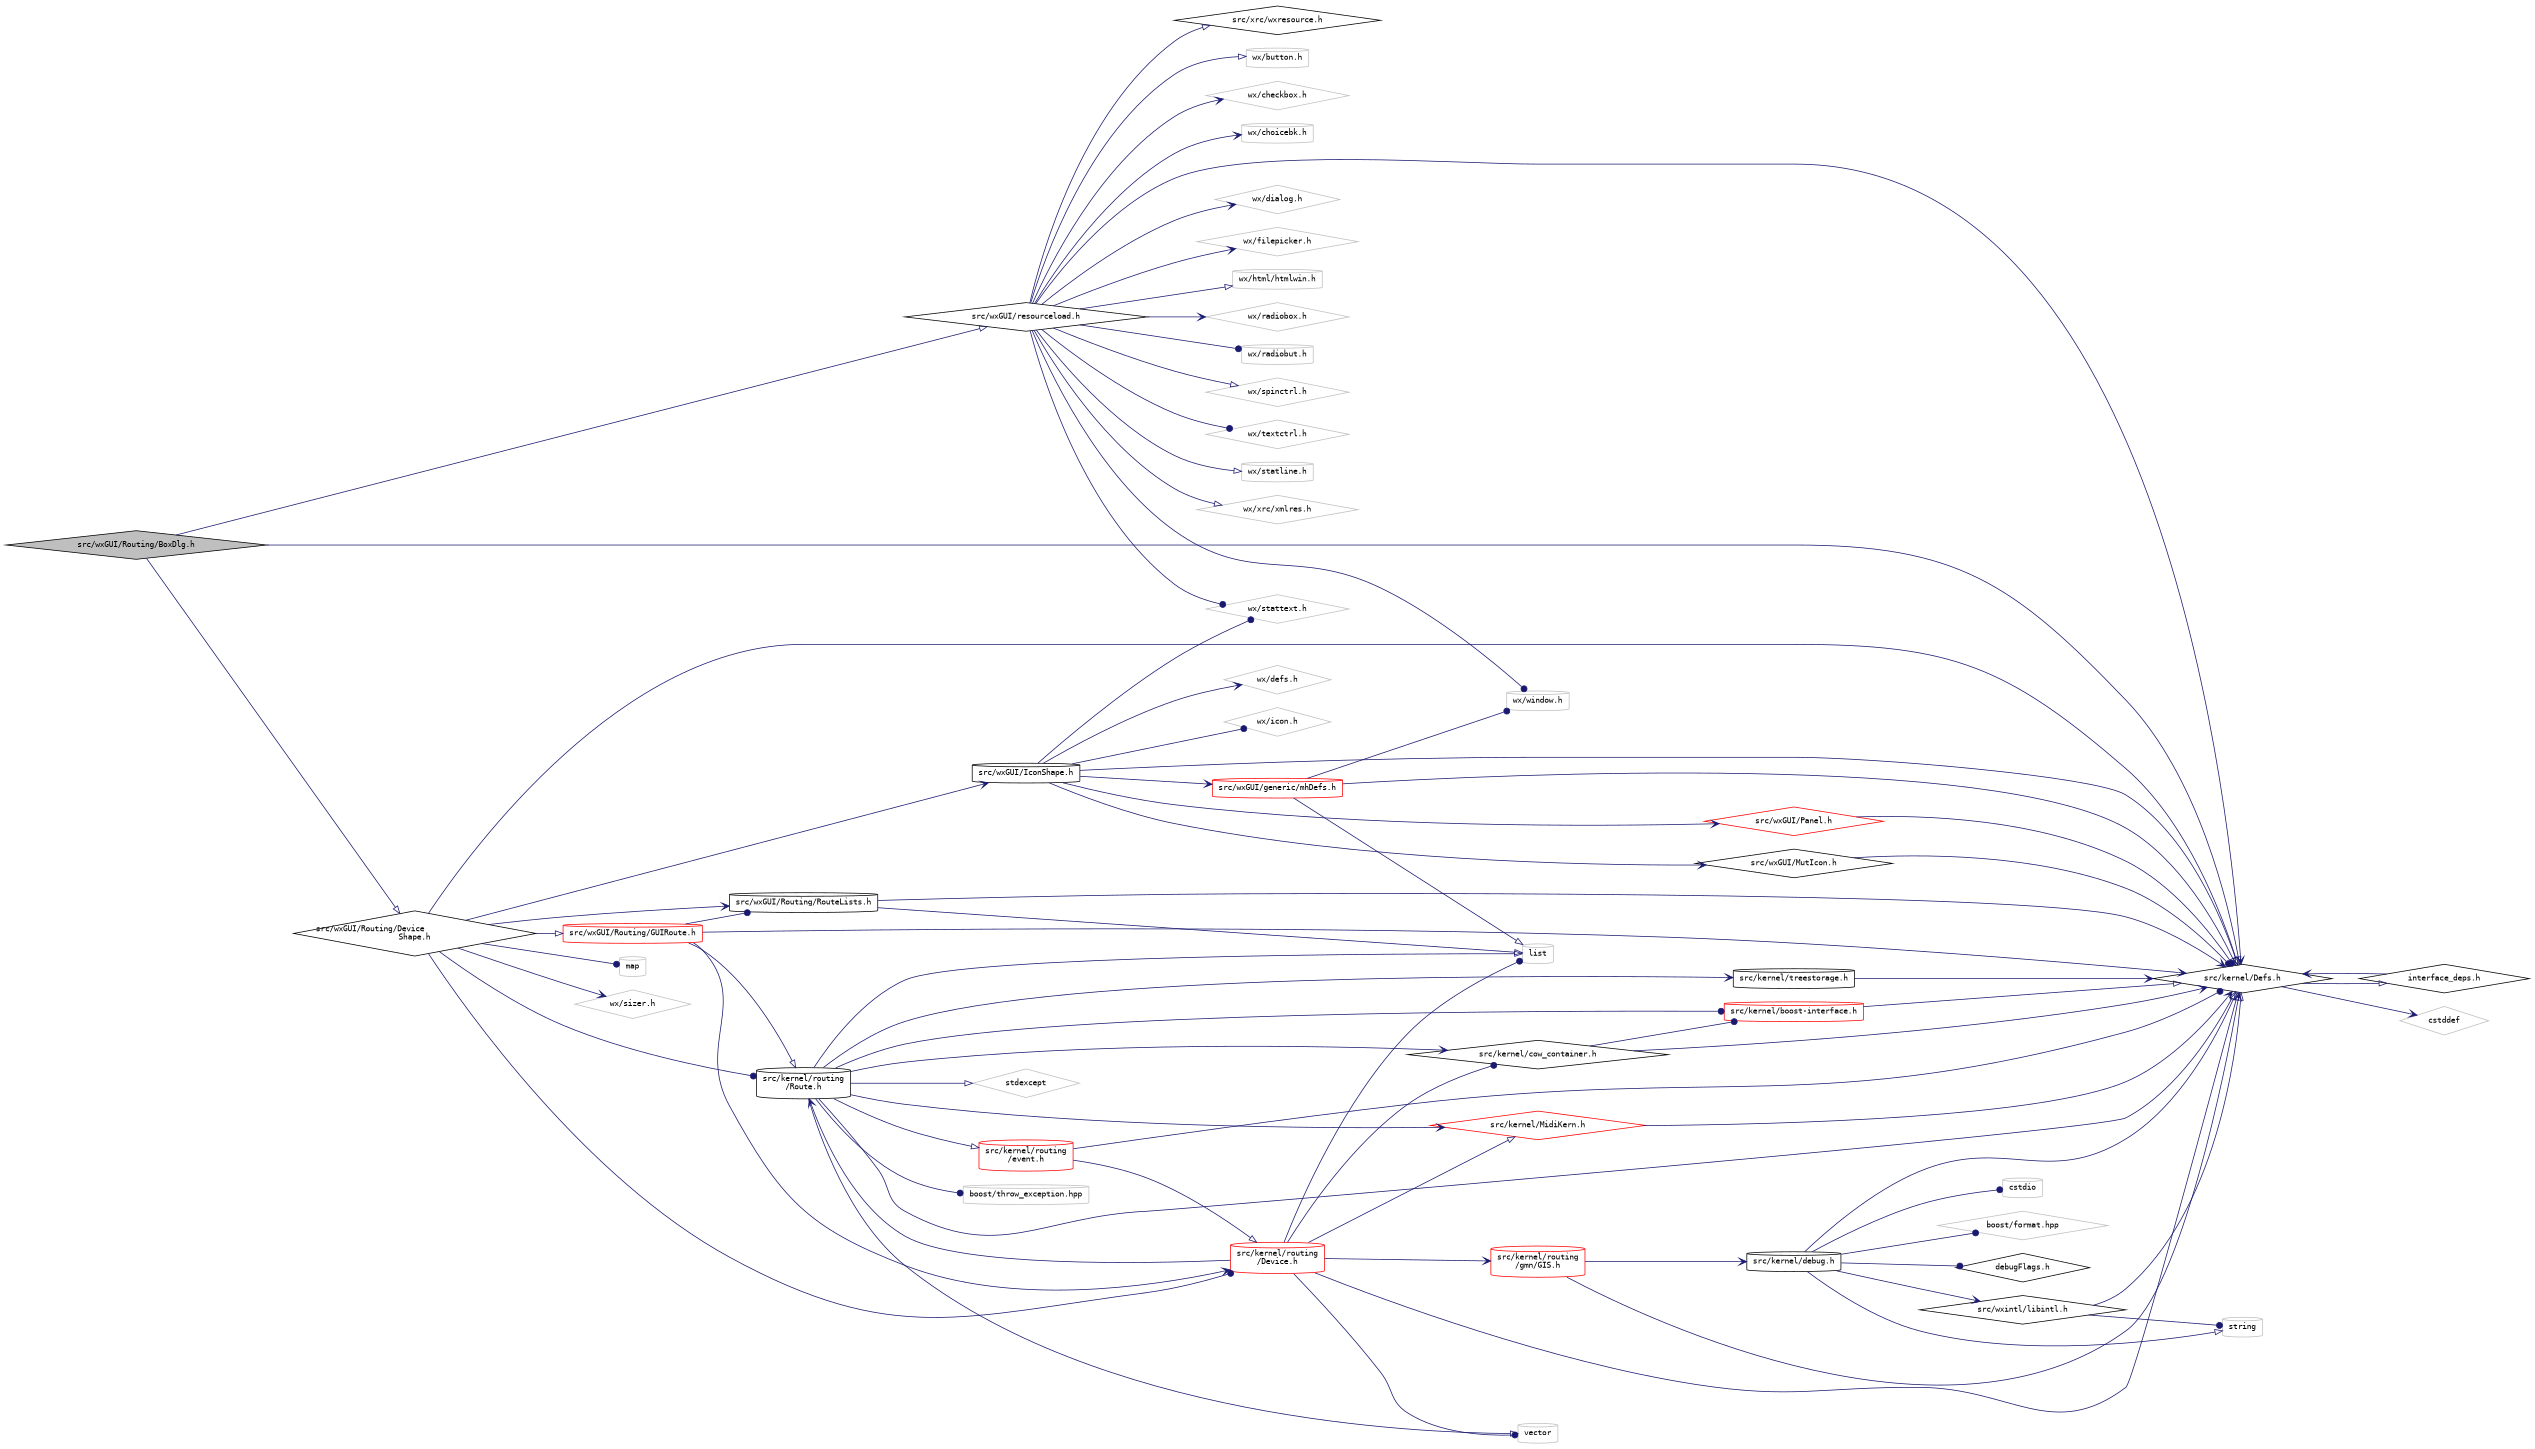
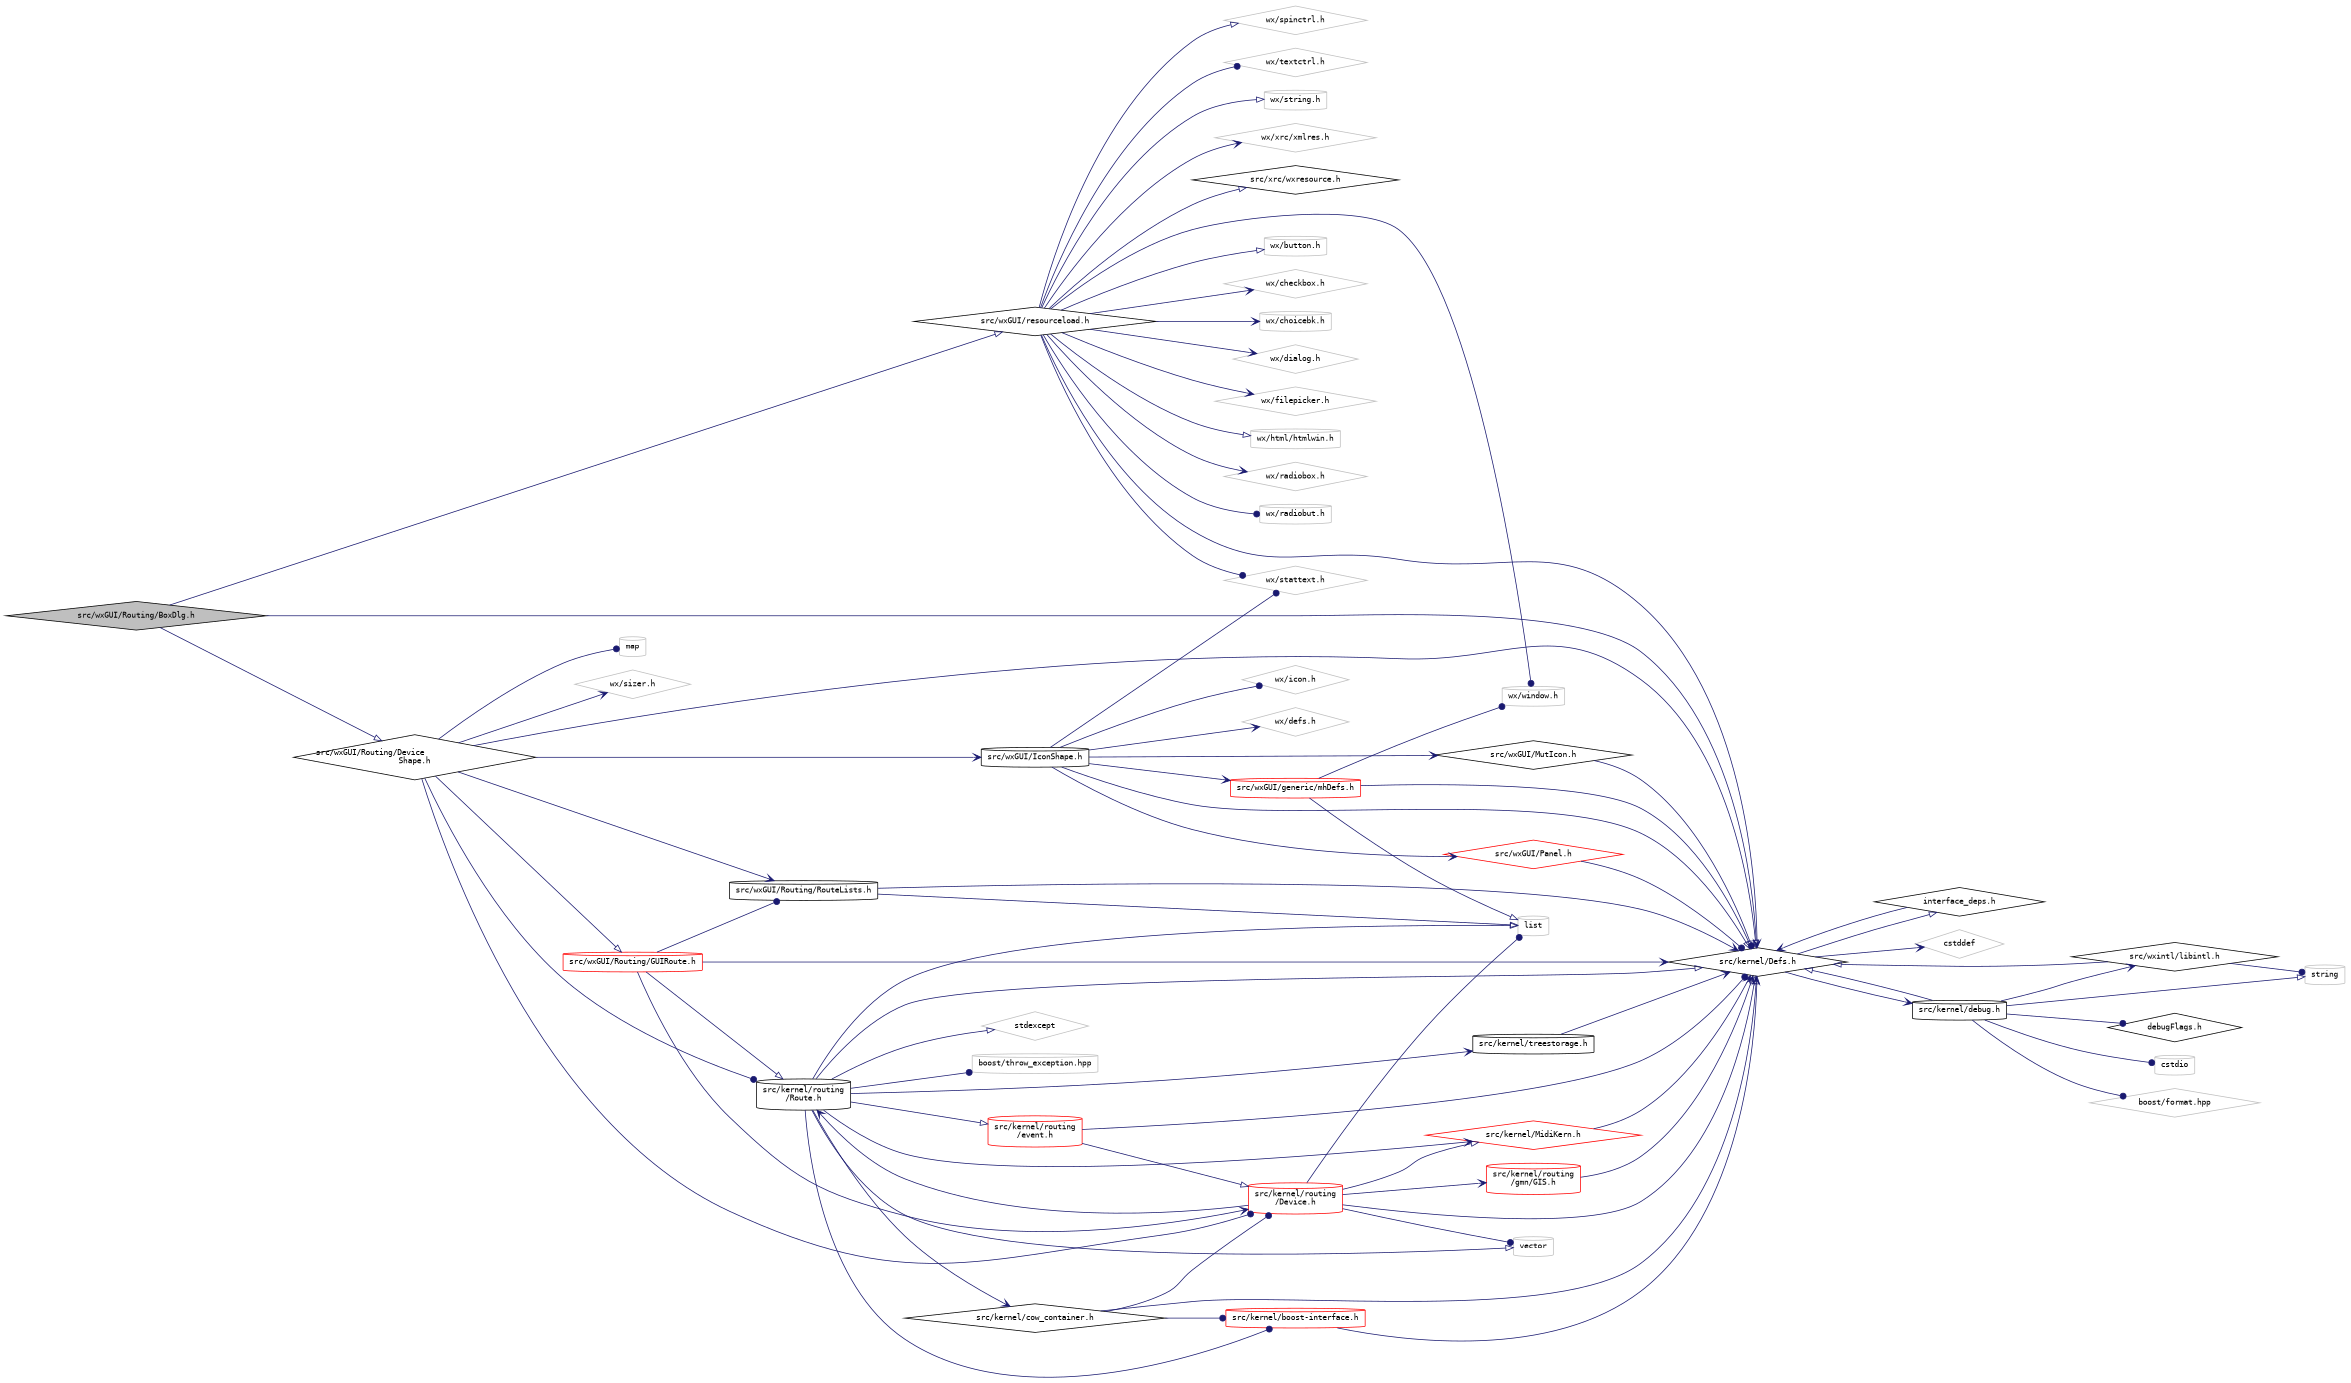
(1109, 434) -> (1126, 210)
(1277, 472) -> (1296, 100)
(1373, 1134) -> (1189, 1272)
(1662, 1262) -> (1845, 988)
